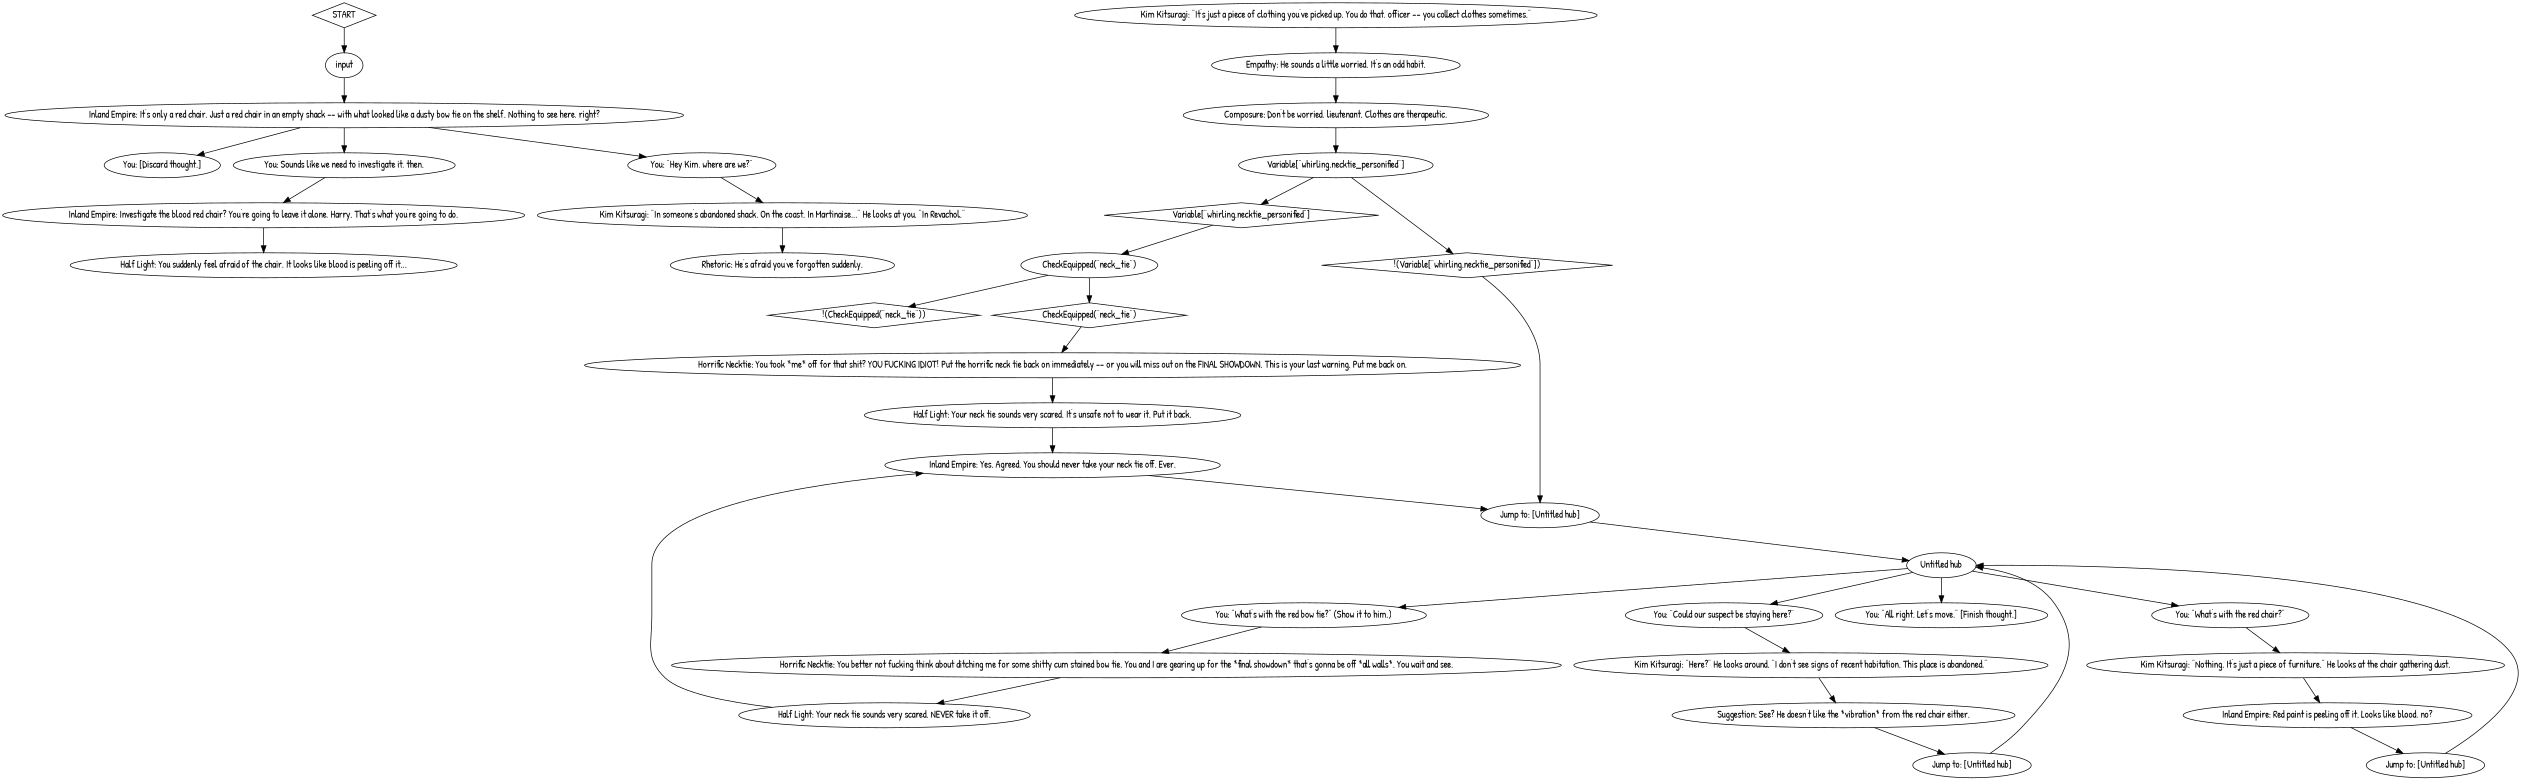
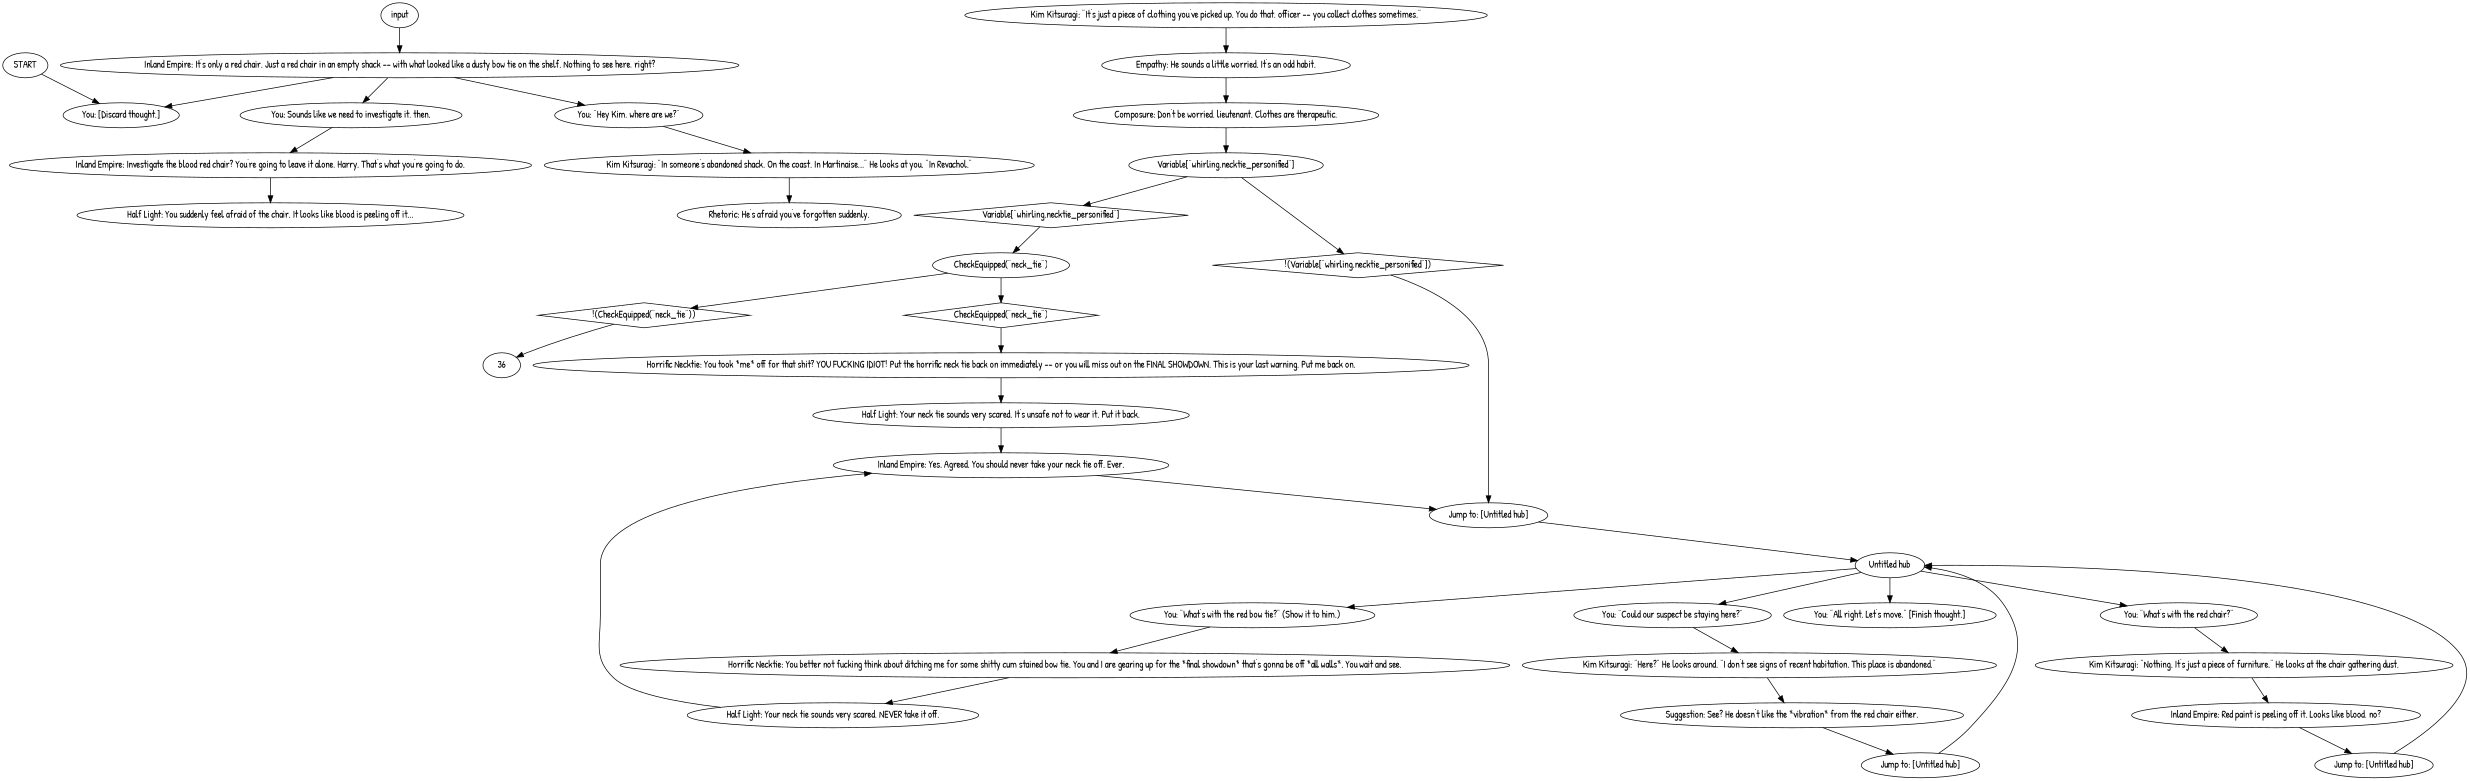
(344, 15) -> (25, 65)
(344, 37) -> (67, 87)
none -> (502, 365)
